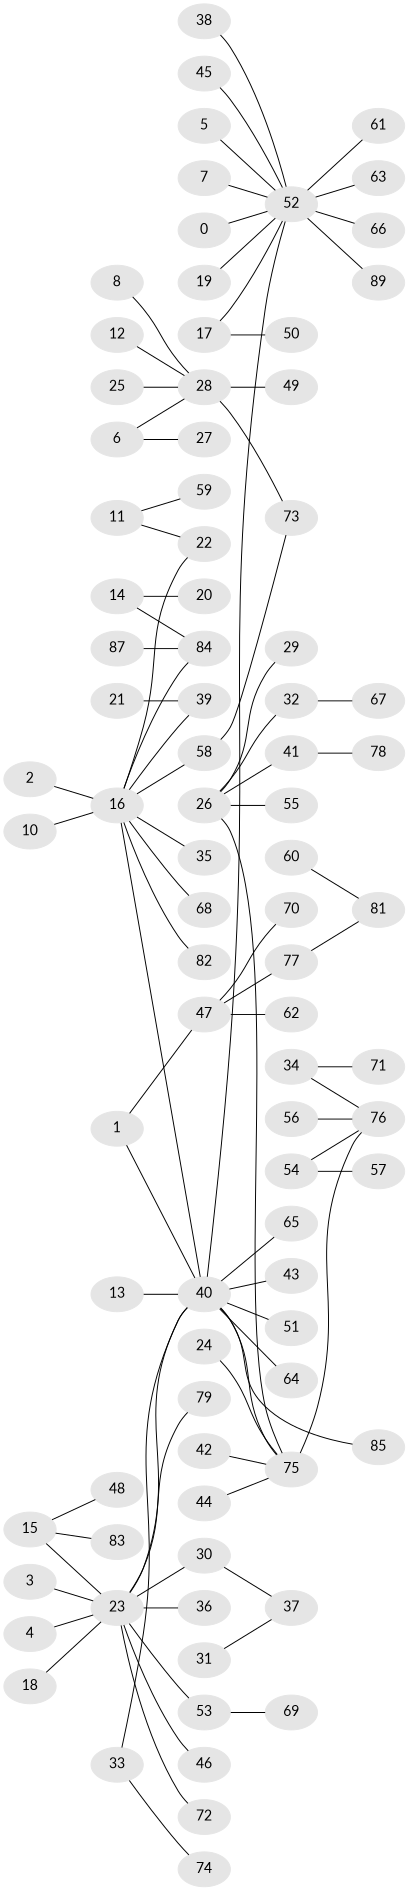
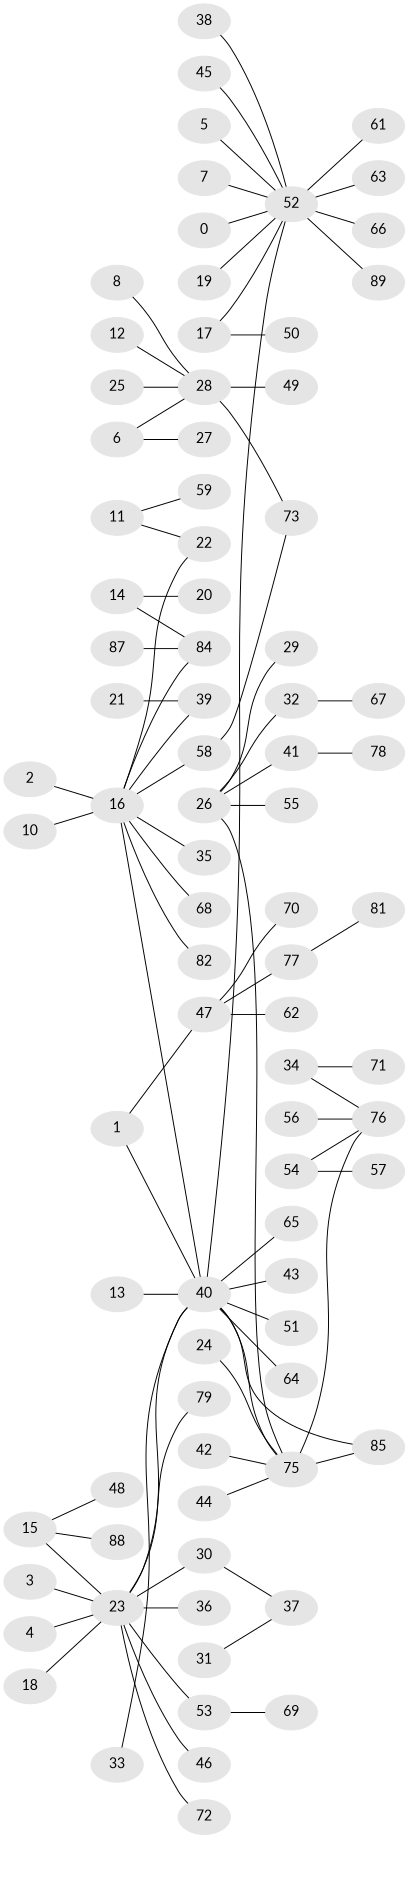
(291, 858) -> none
none -> (335, 1458)
(117, 1542) -> (117, 1542)
(204, 1869) -> none
